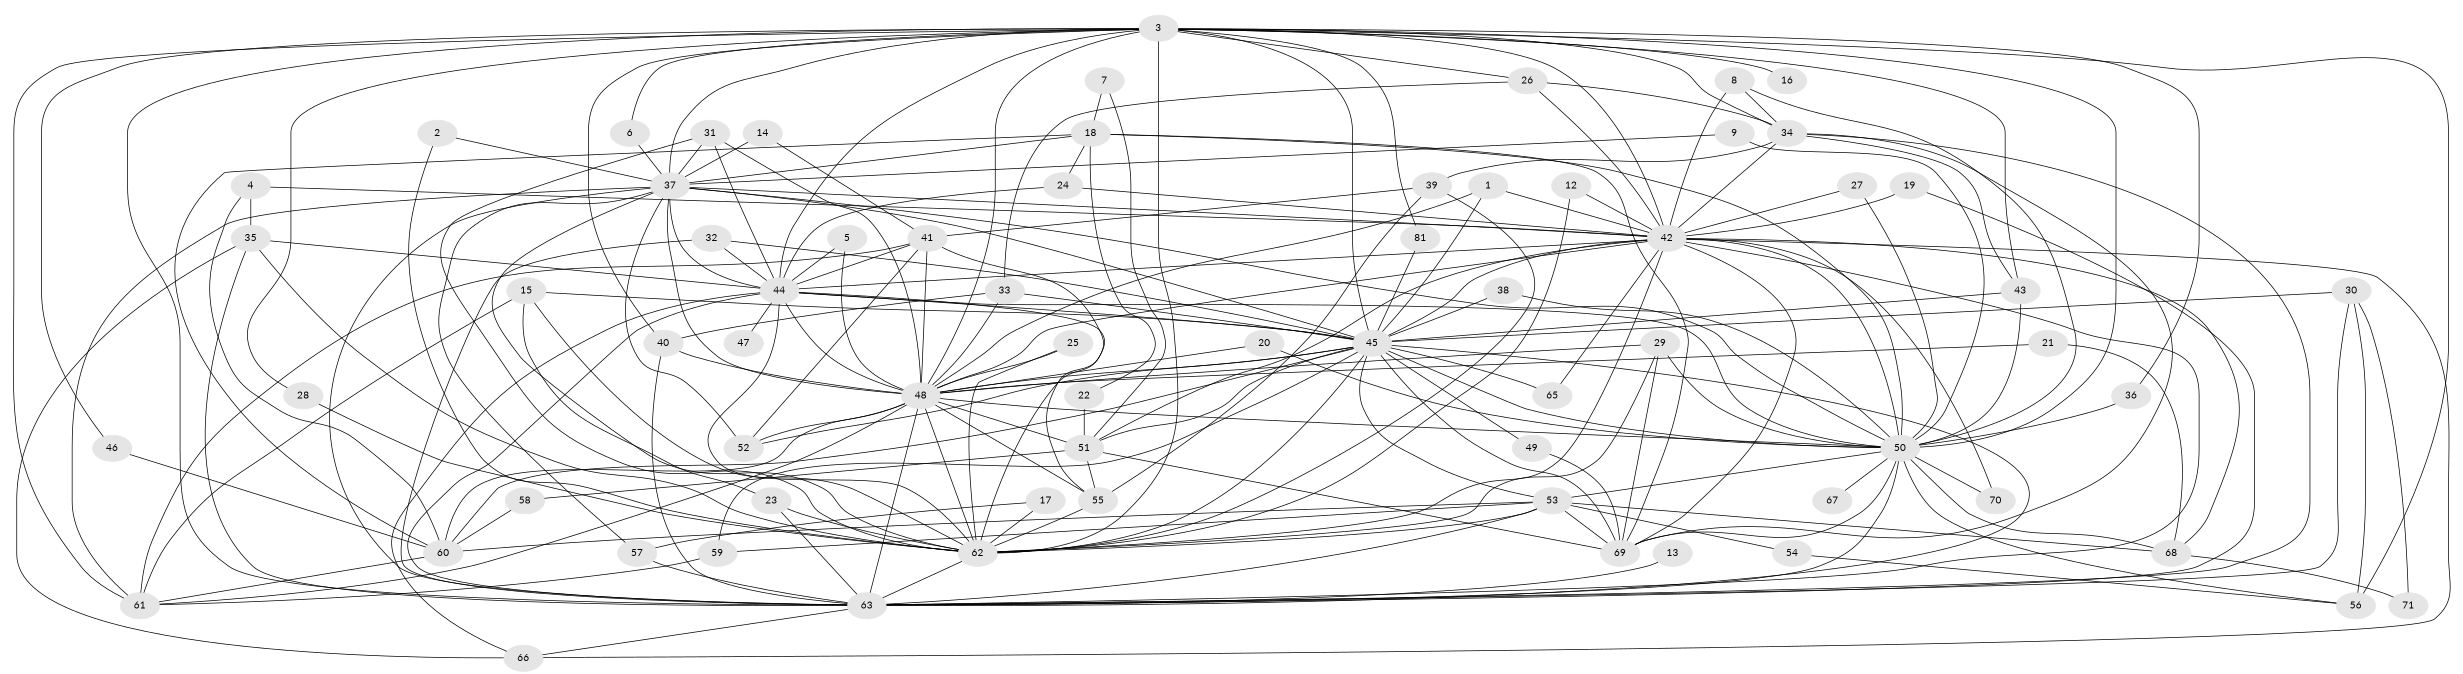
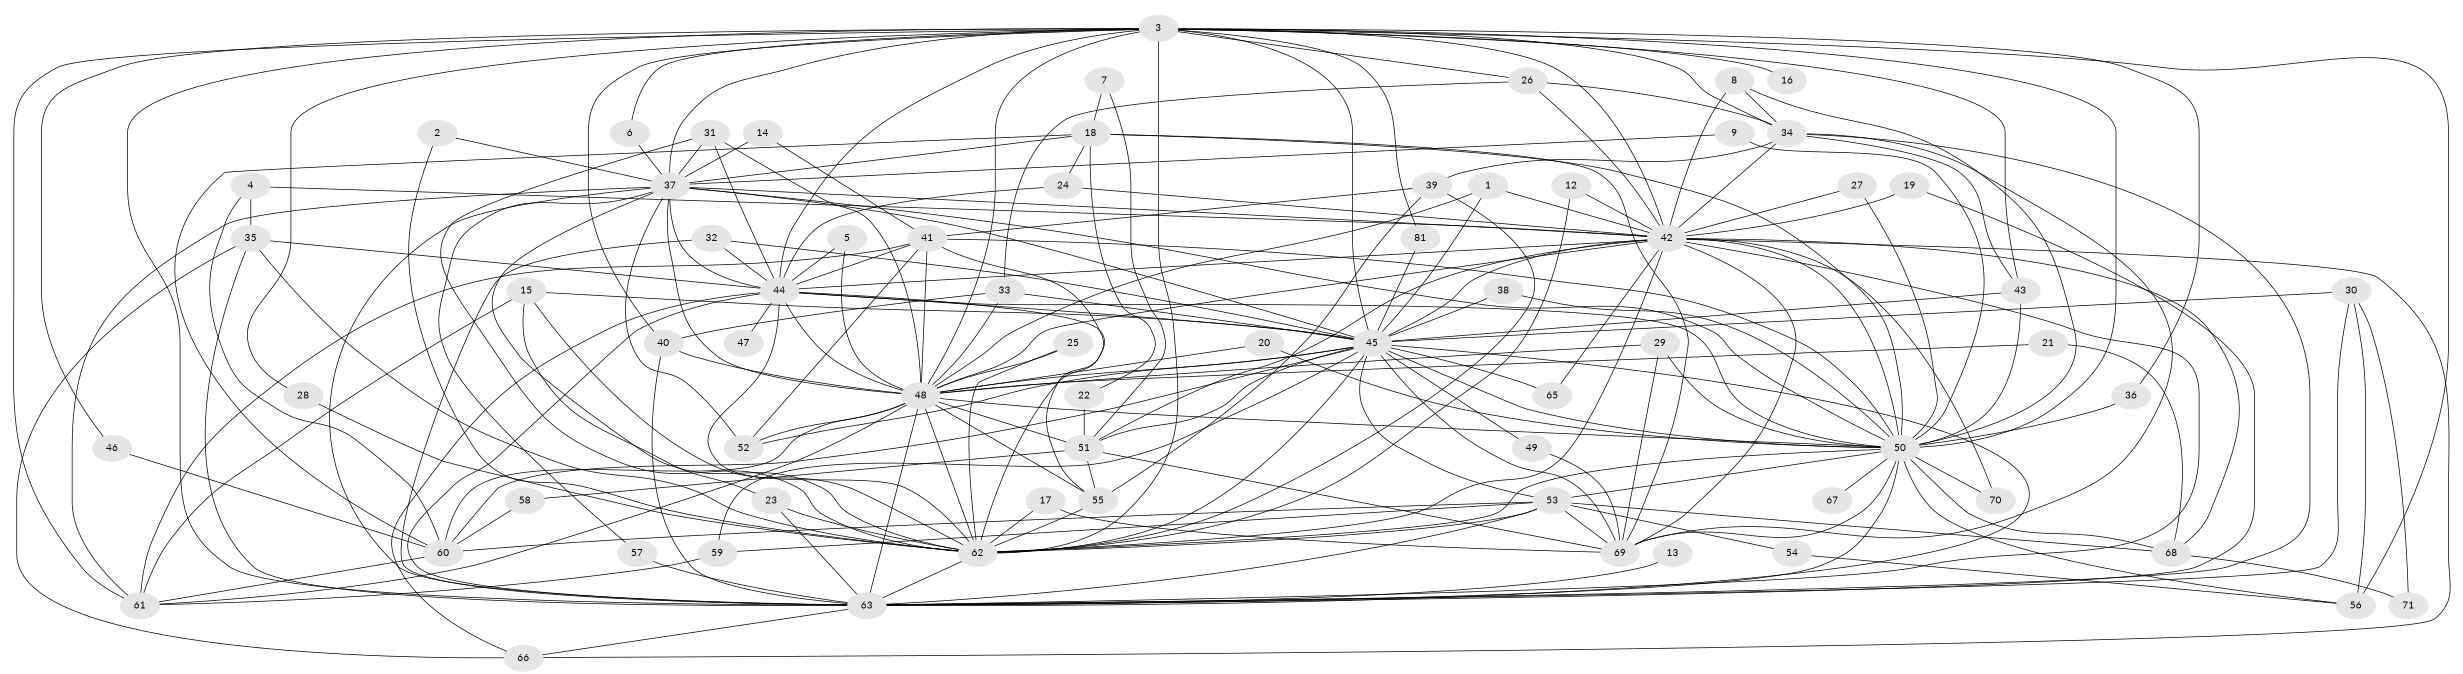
none -> (1420, 265)
(849, 519) -> (1329, 542)
(1403, 526) -> (1490, 515)
